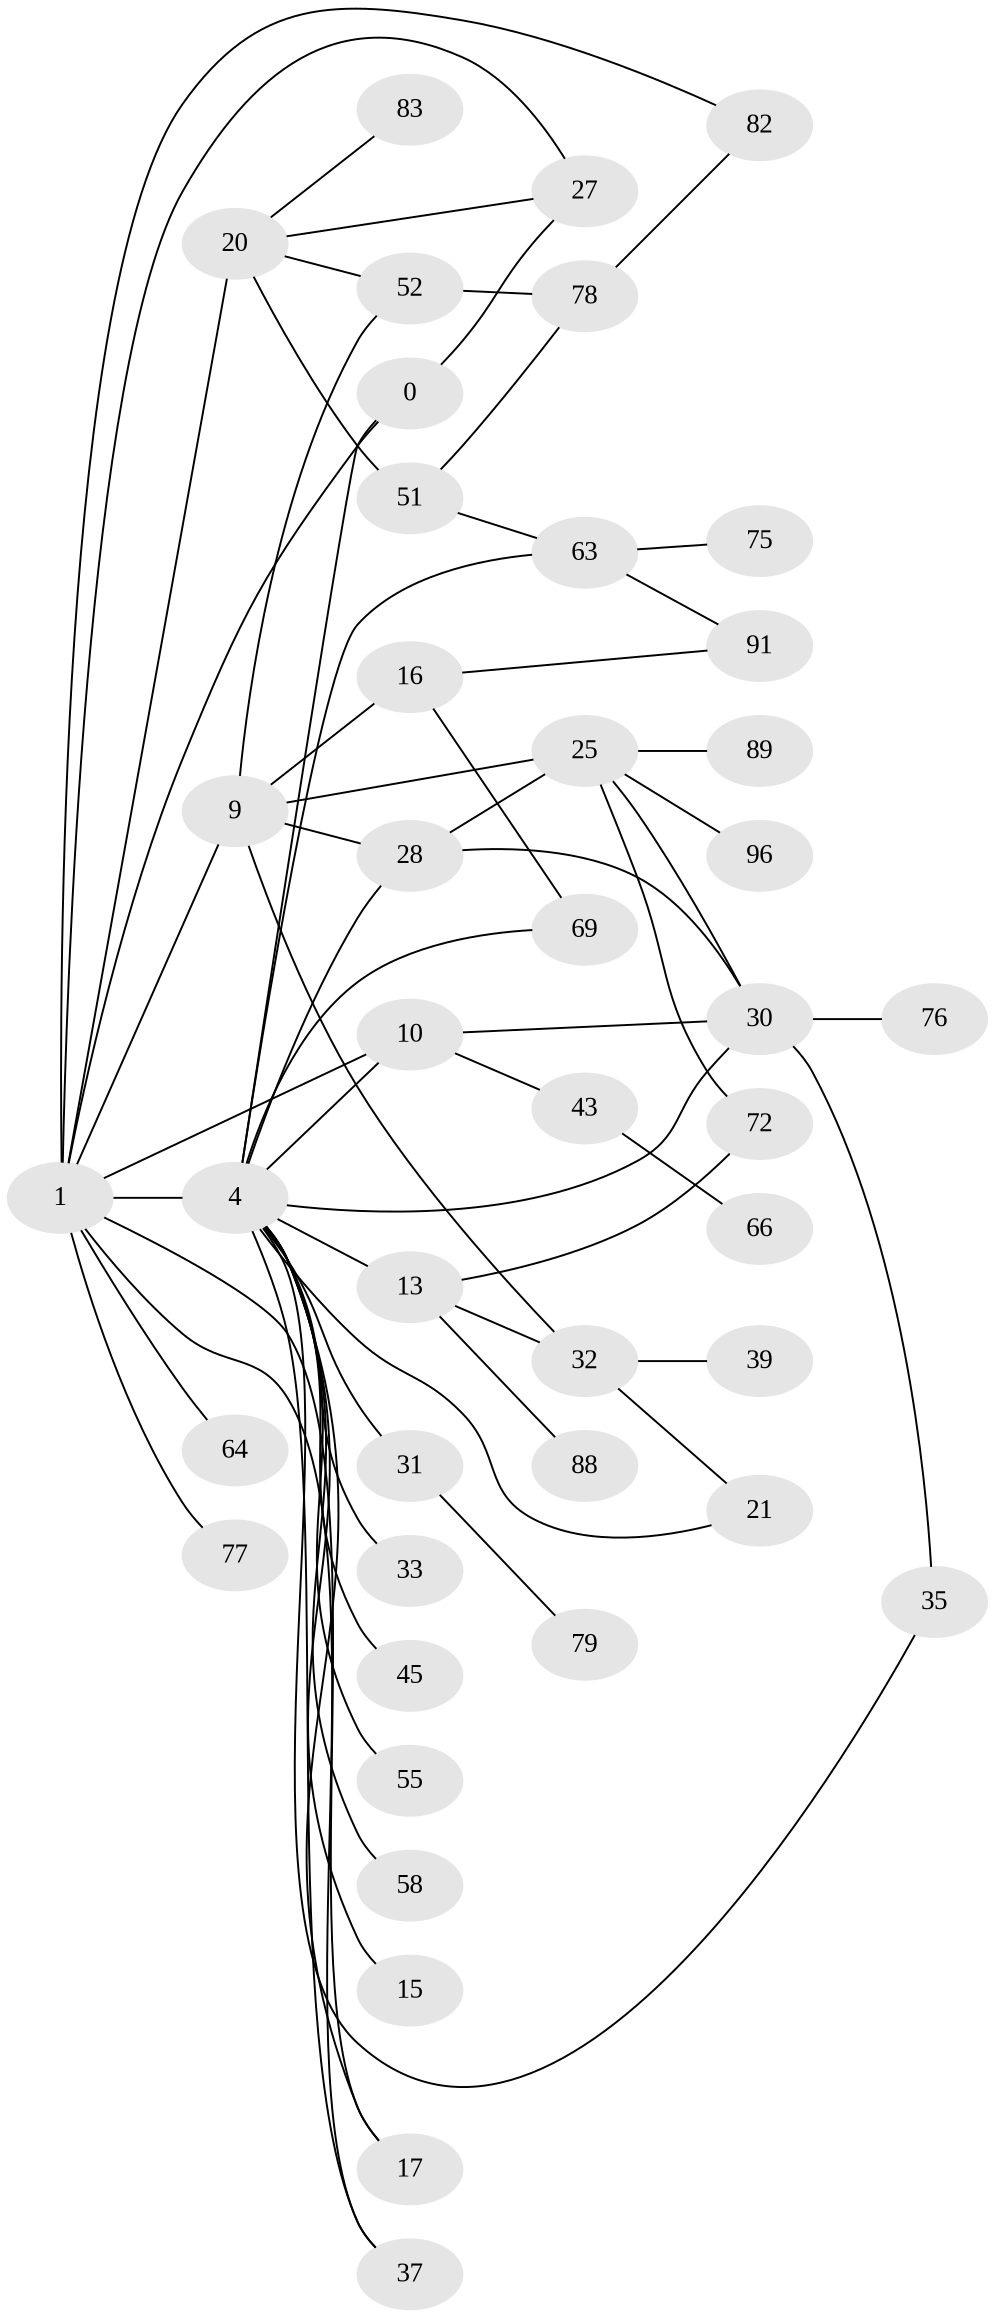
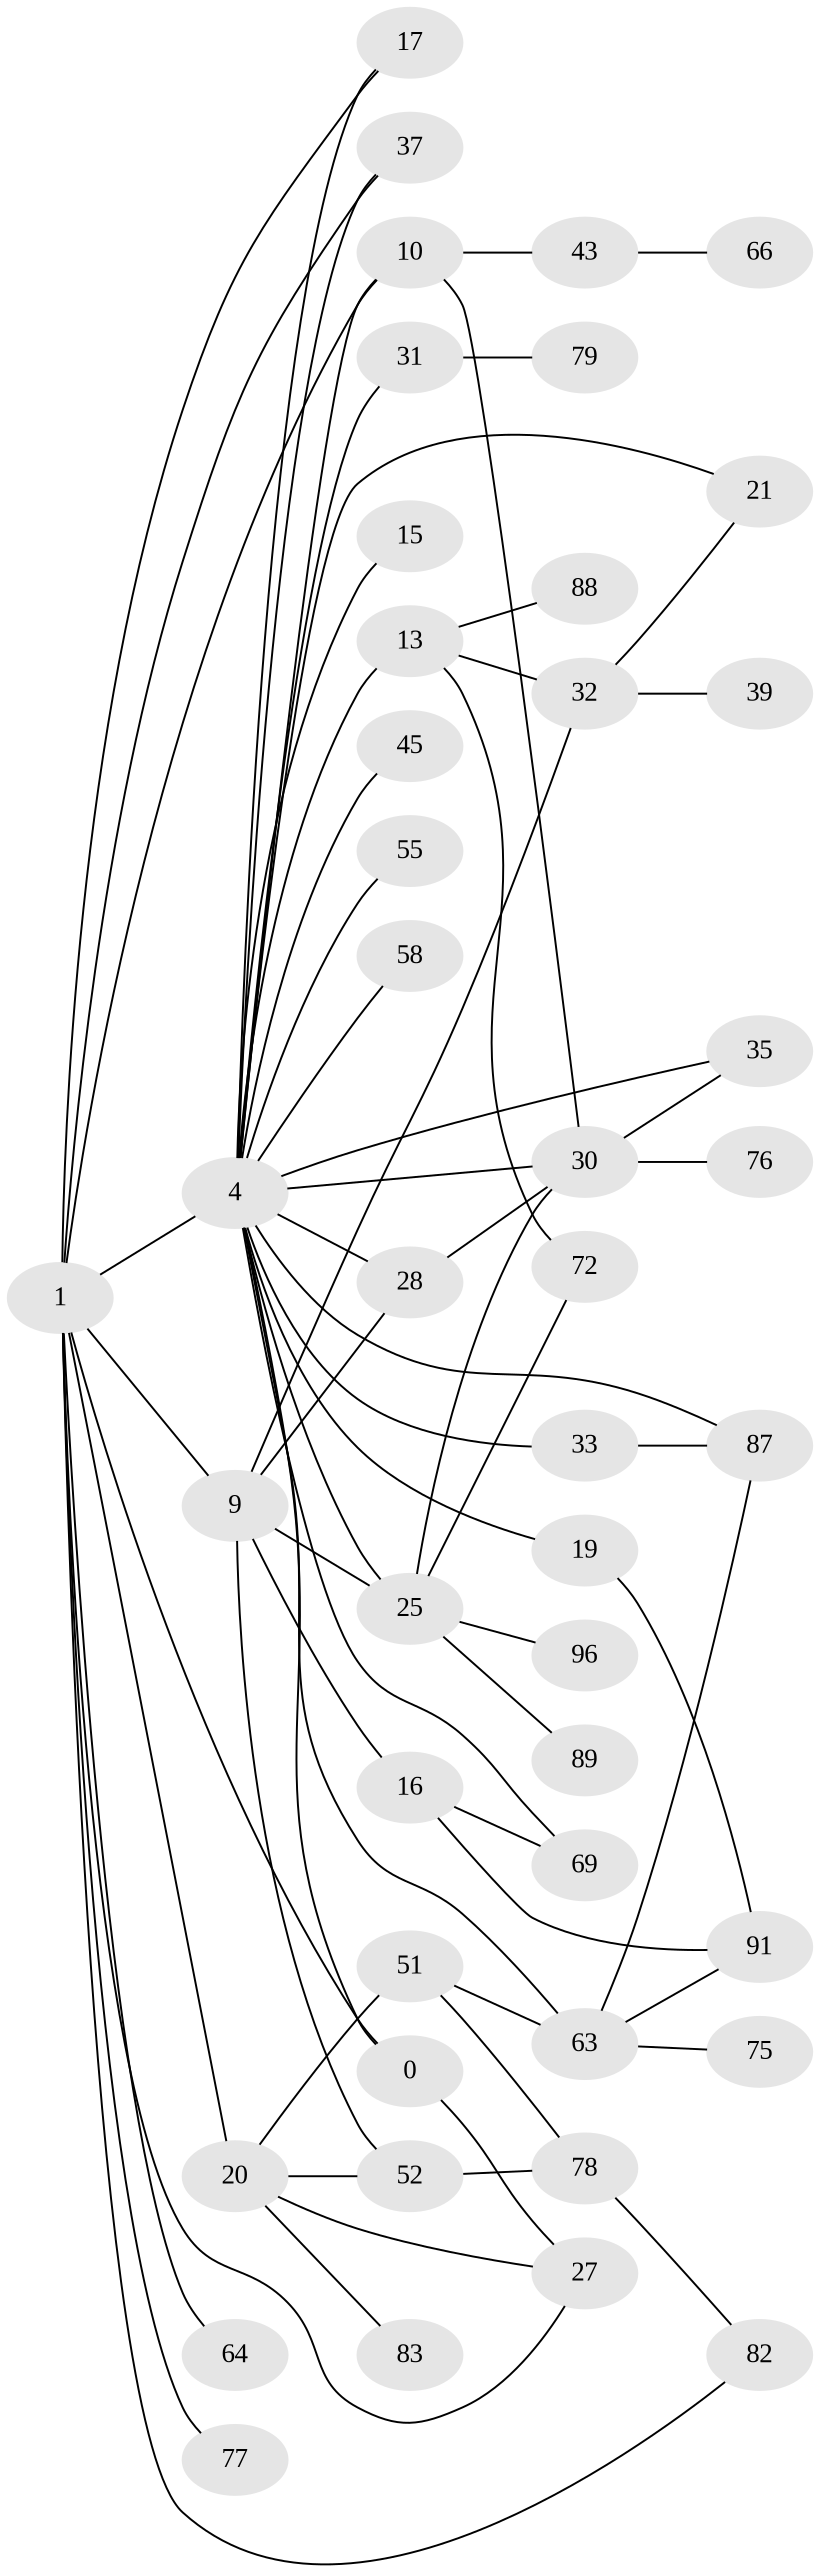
(486, 811) -> (307, 1436)
none -> (760, 1446)
none -> (585, 1551)
